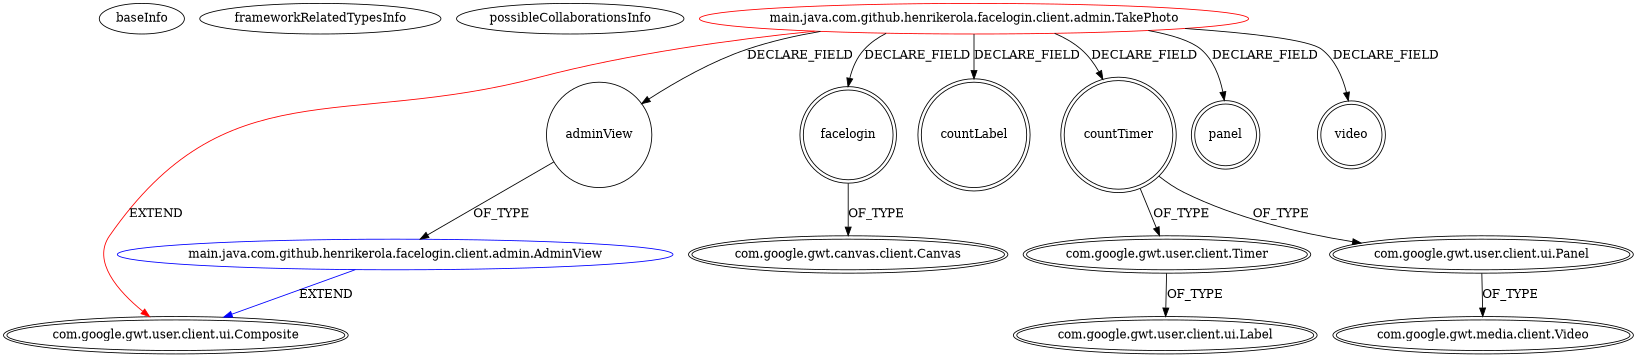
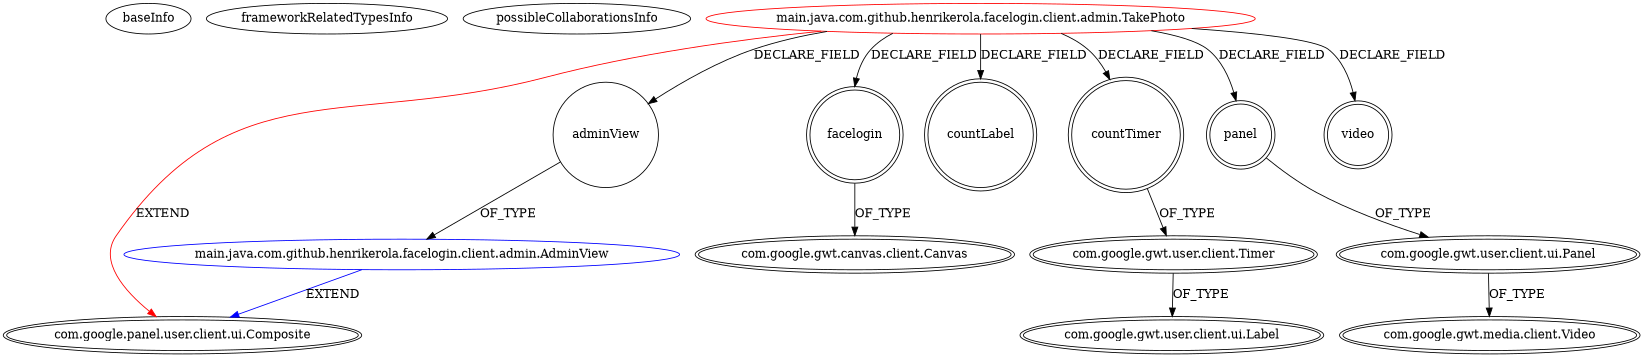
(1252, 219) -> (1339, 204)
(176, 335) -> (182, 335)
